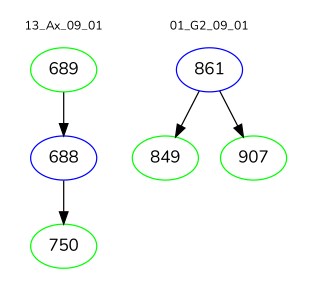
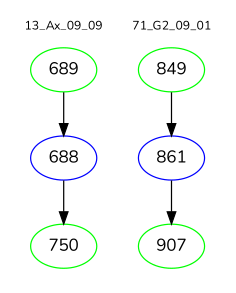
(64, 26) -> (64, 26)
(209, 26) -> (172, 26)
(190, 108) -> (172, 108)
